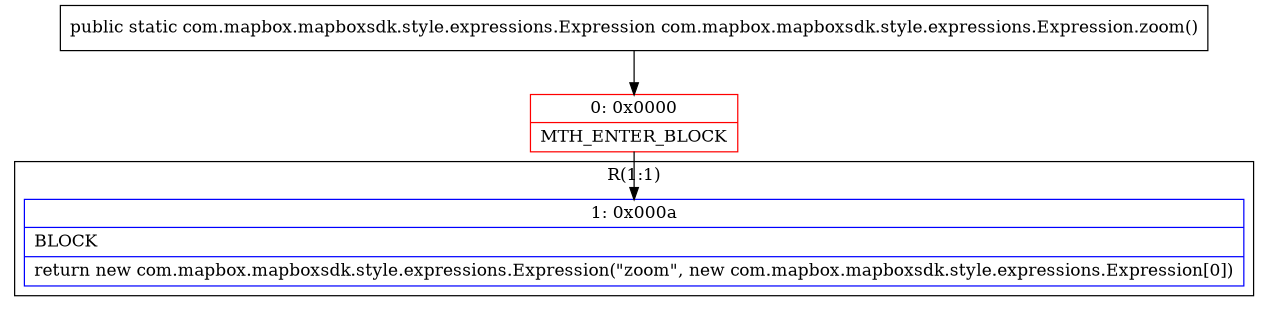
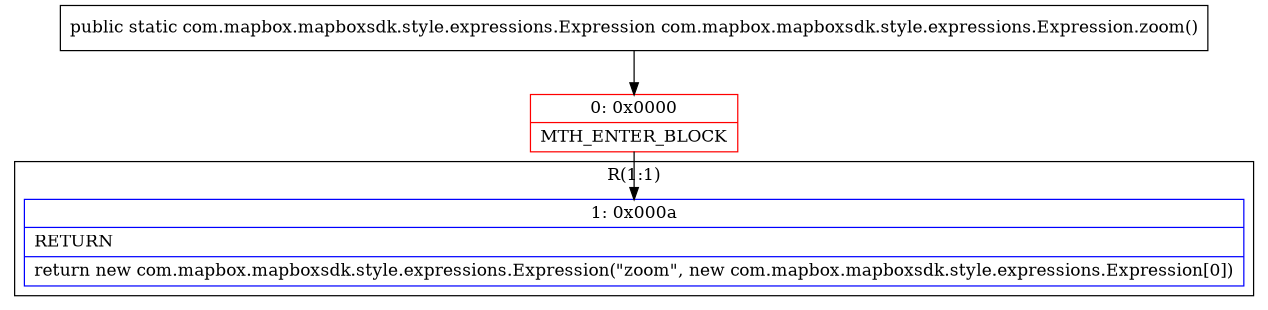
(66, 241) -> (74, 241)
